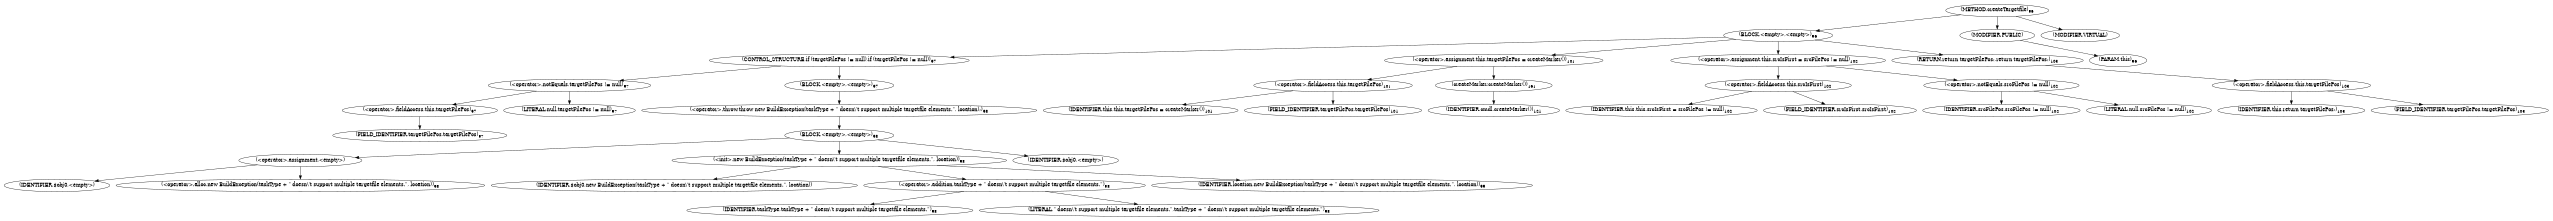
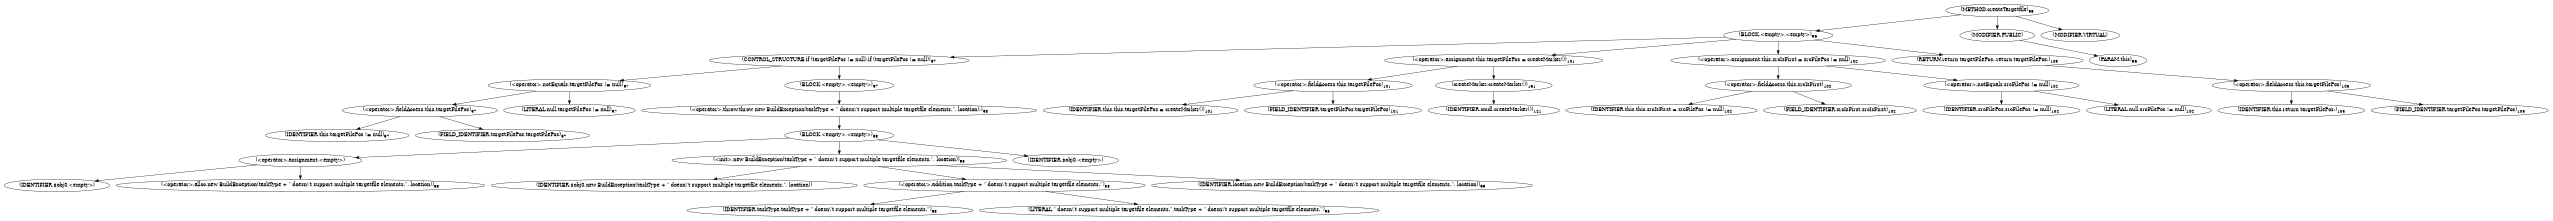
none -> (337, 135)
